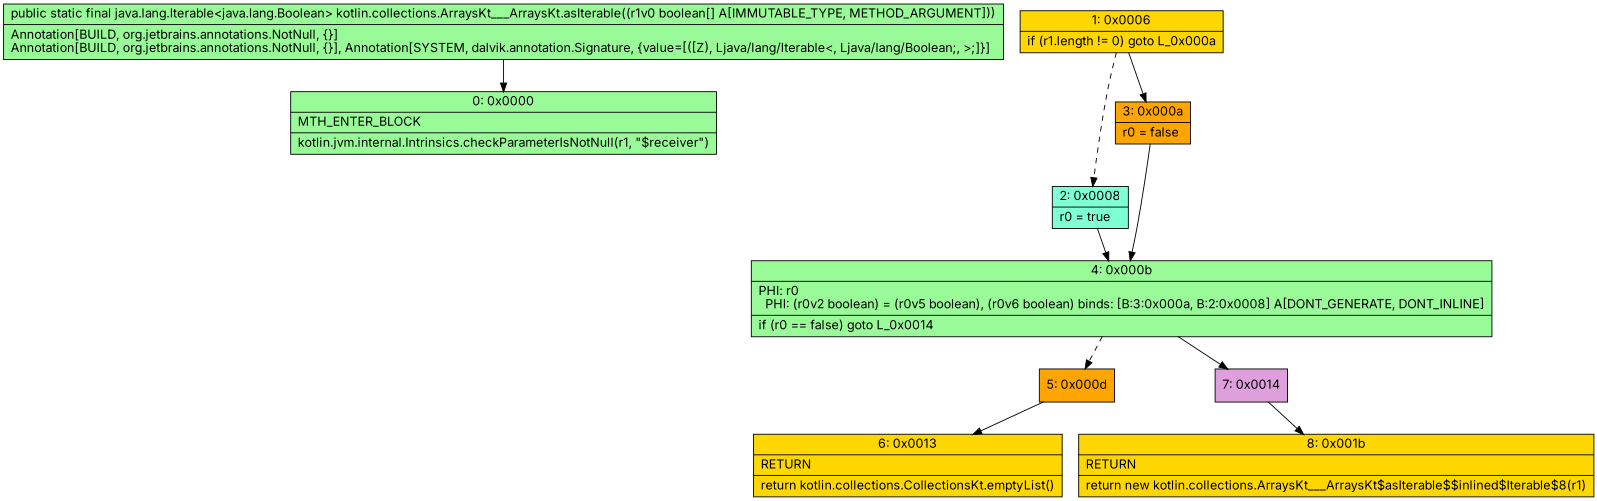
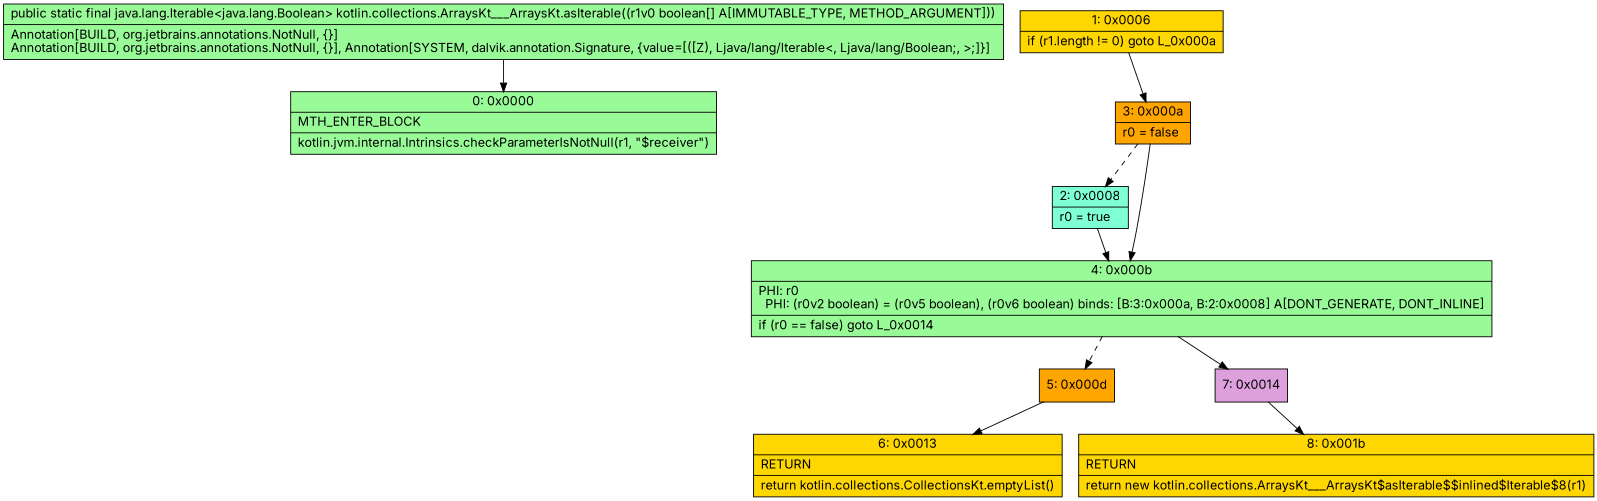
(1103, 115) -> (1124, 162)
